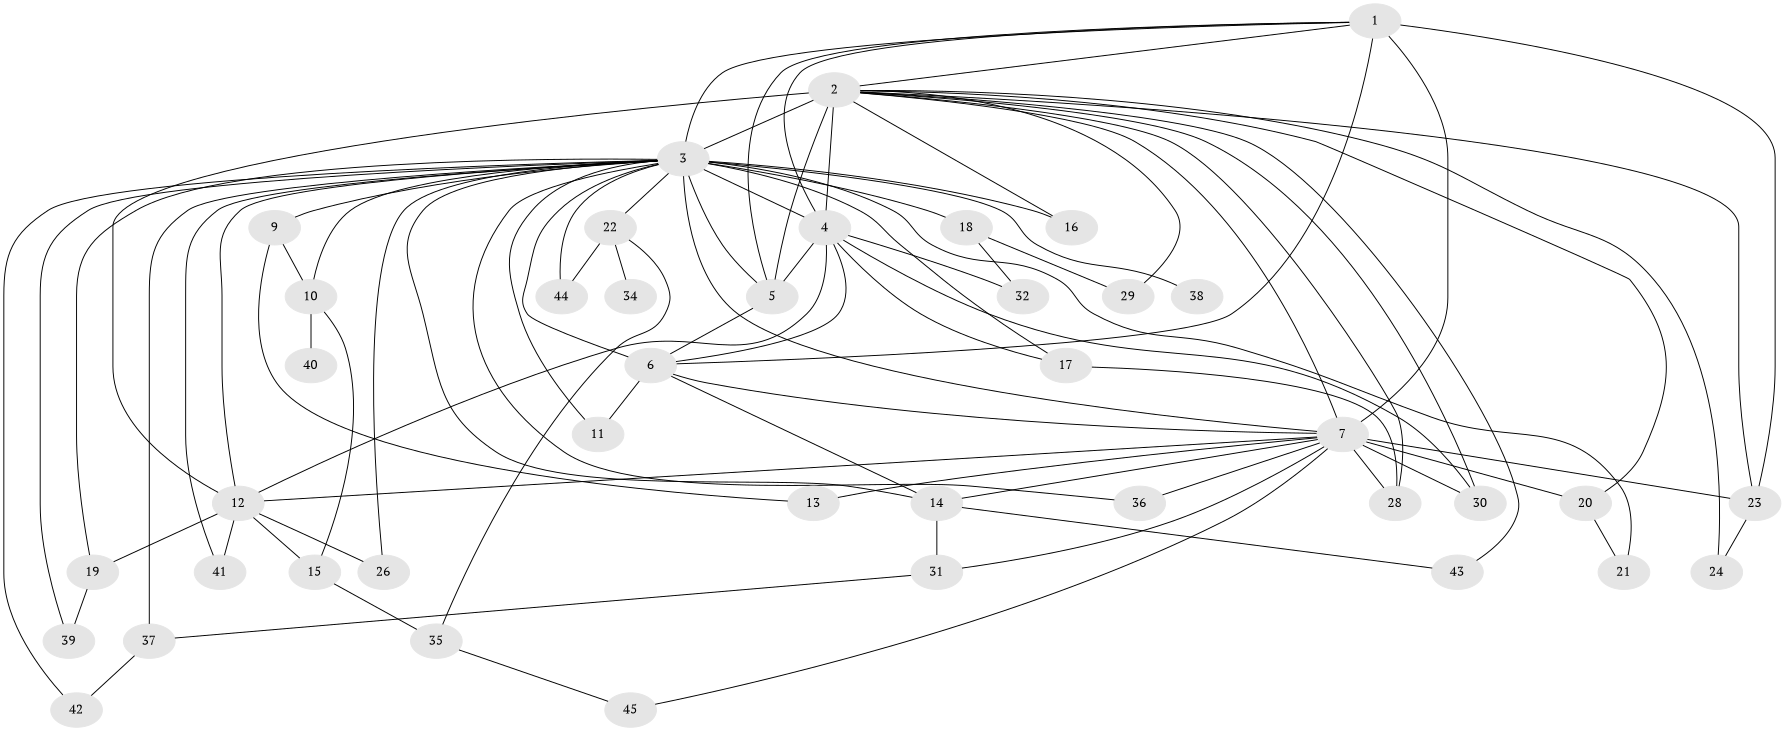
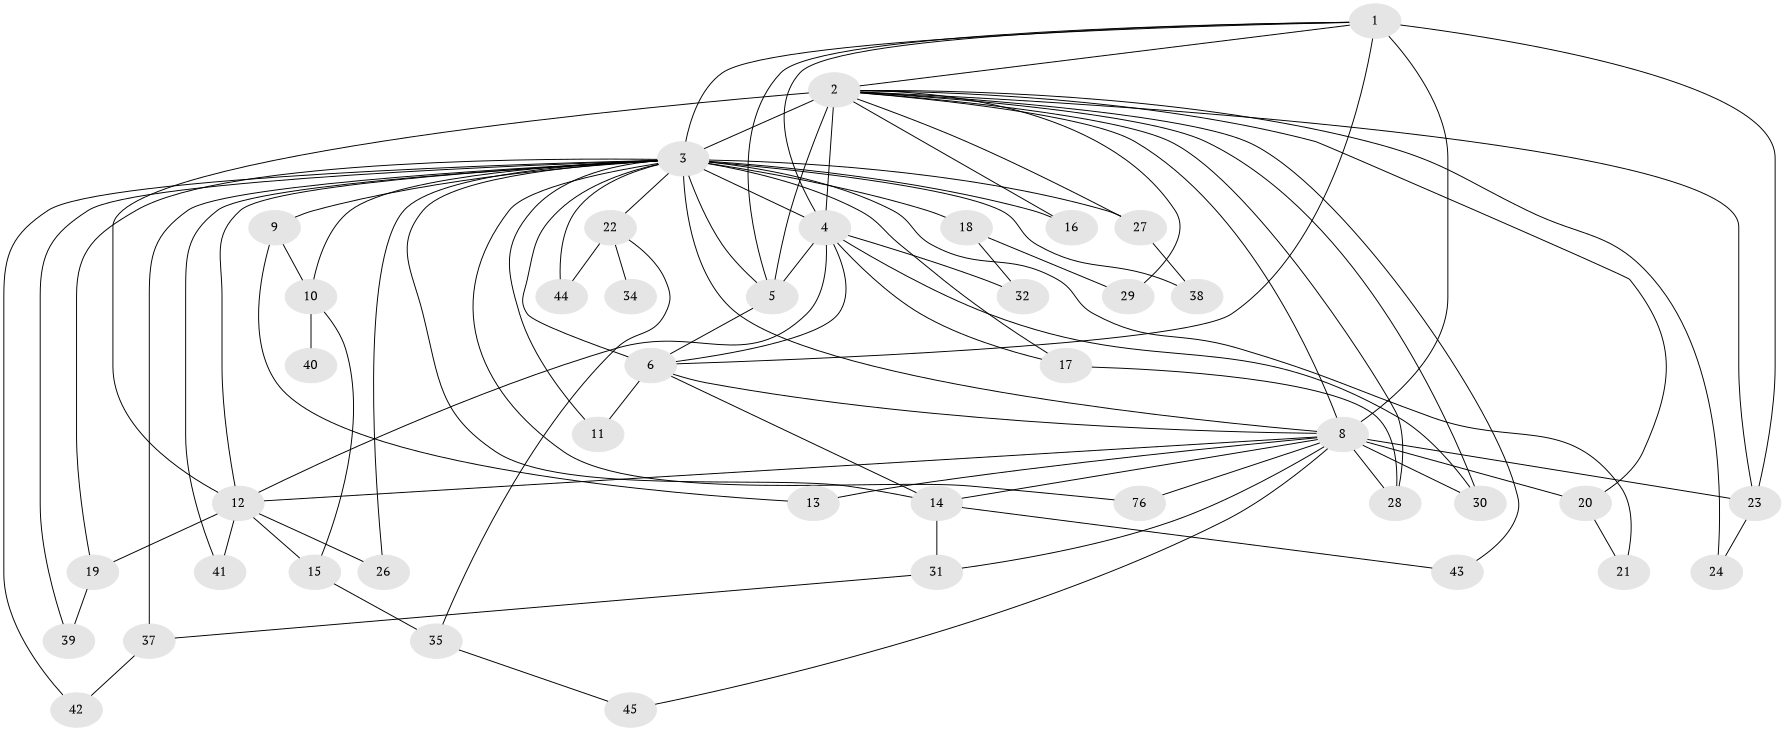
none -> (1141, 228)
(1343, 434) -> (1343, 434)
(1140, 503) -> (1140, 503)
